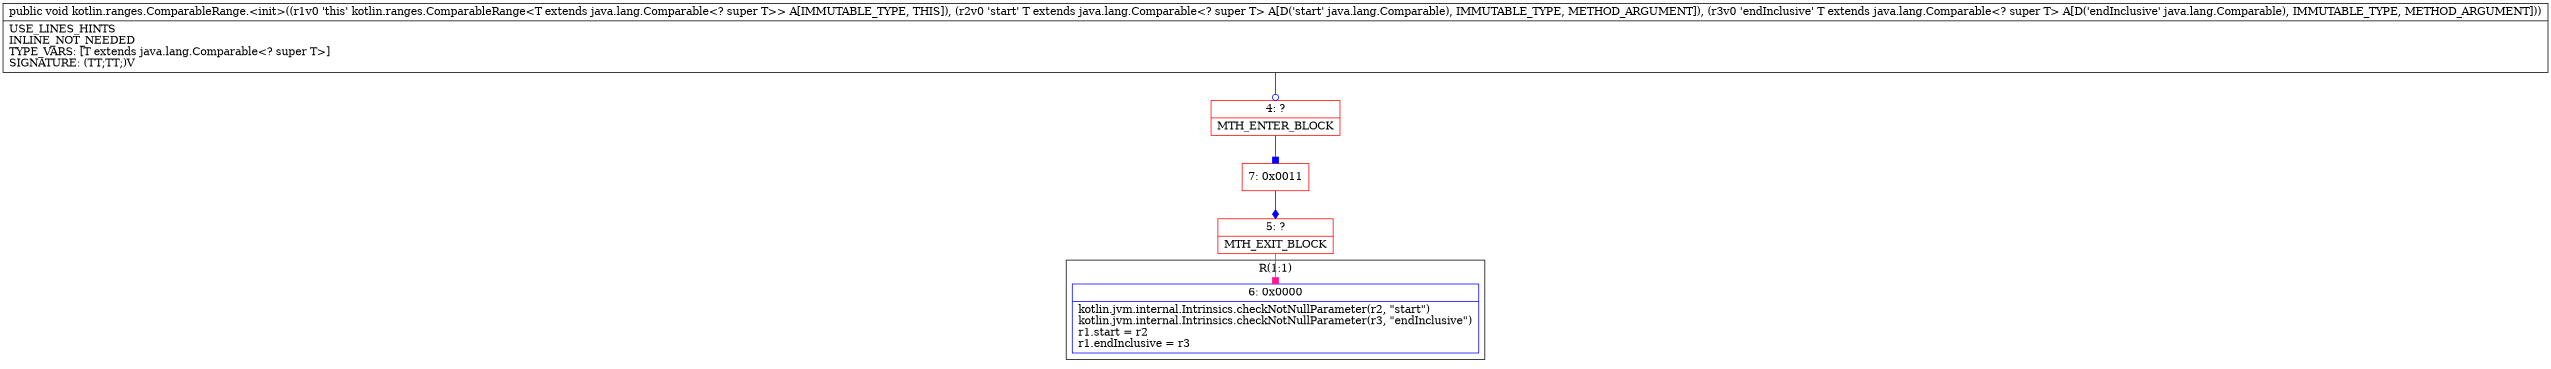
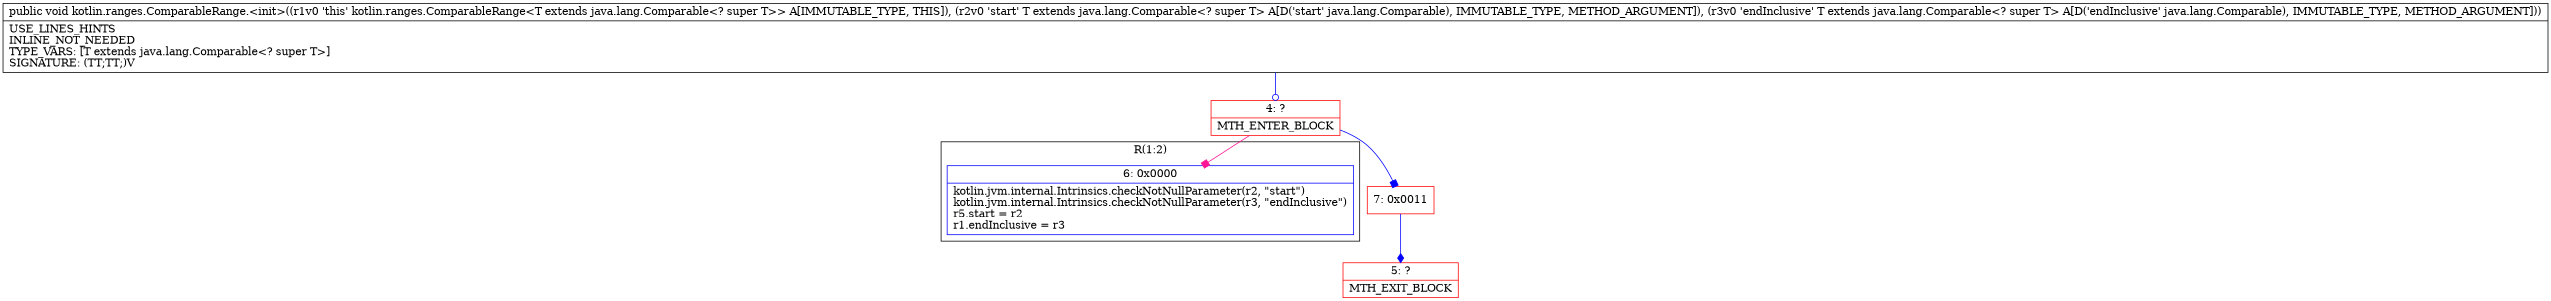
(1276, 265) -> (1229, 148)
(1276, 269) -> (1150, 151)
(1113, 333) -> (988, 214)
